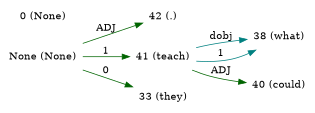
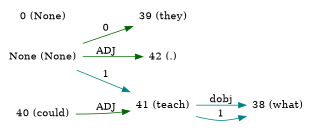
(102, 57) -> (100, 80)
(215, 77) -> (99, 114)
(163, 97) -> (163, 16)
